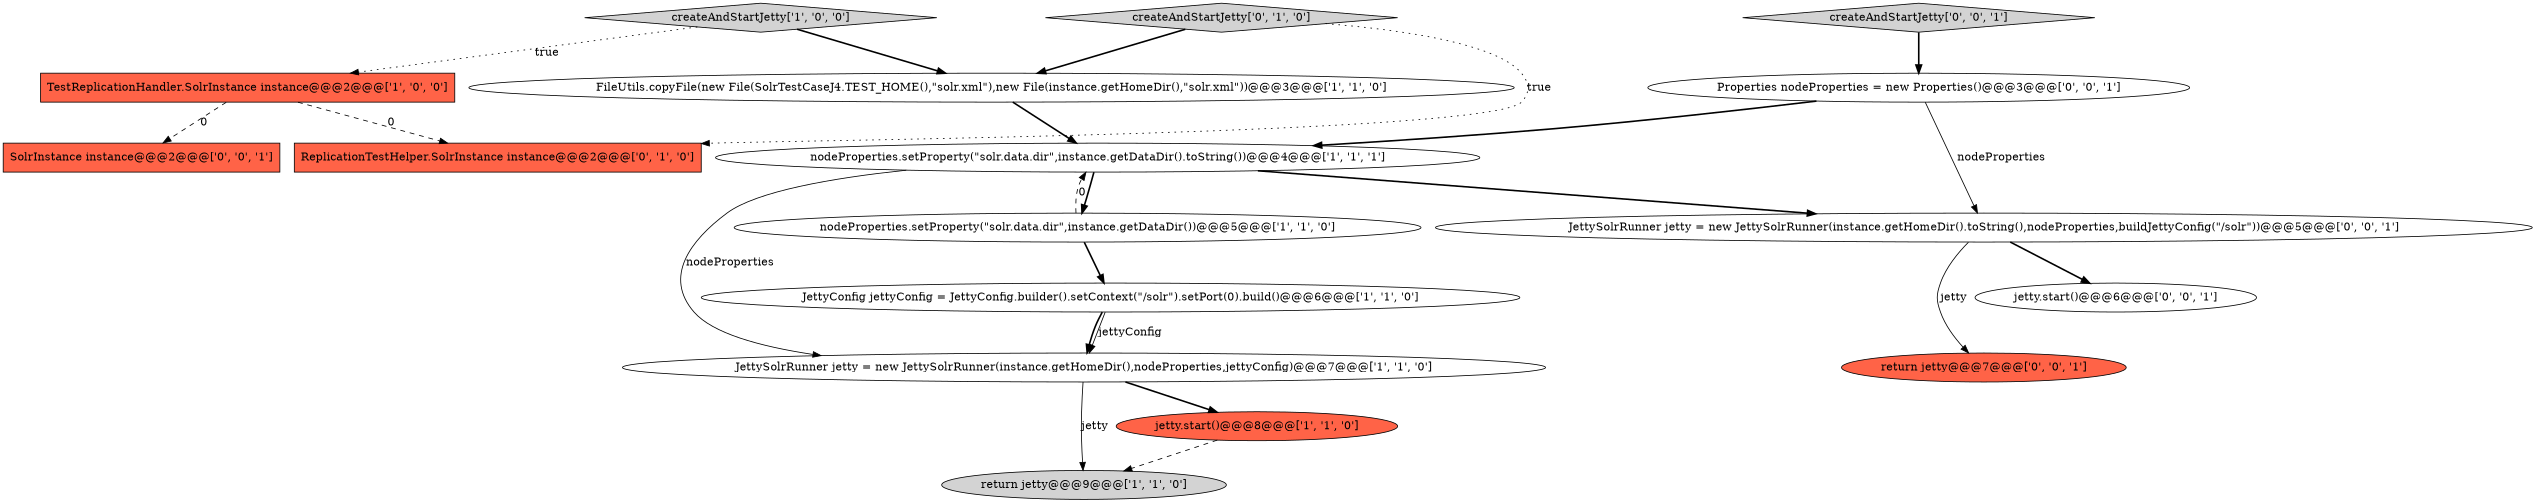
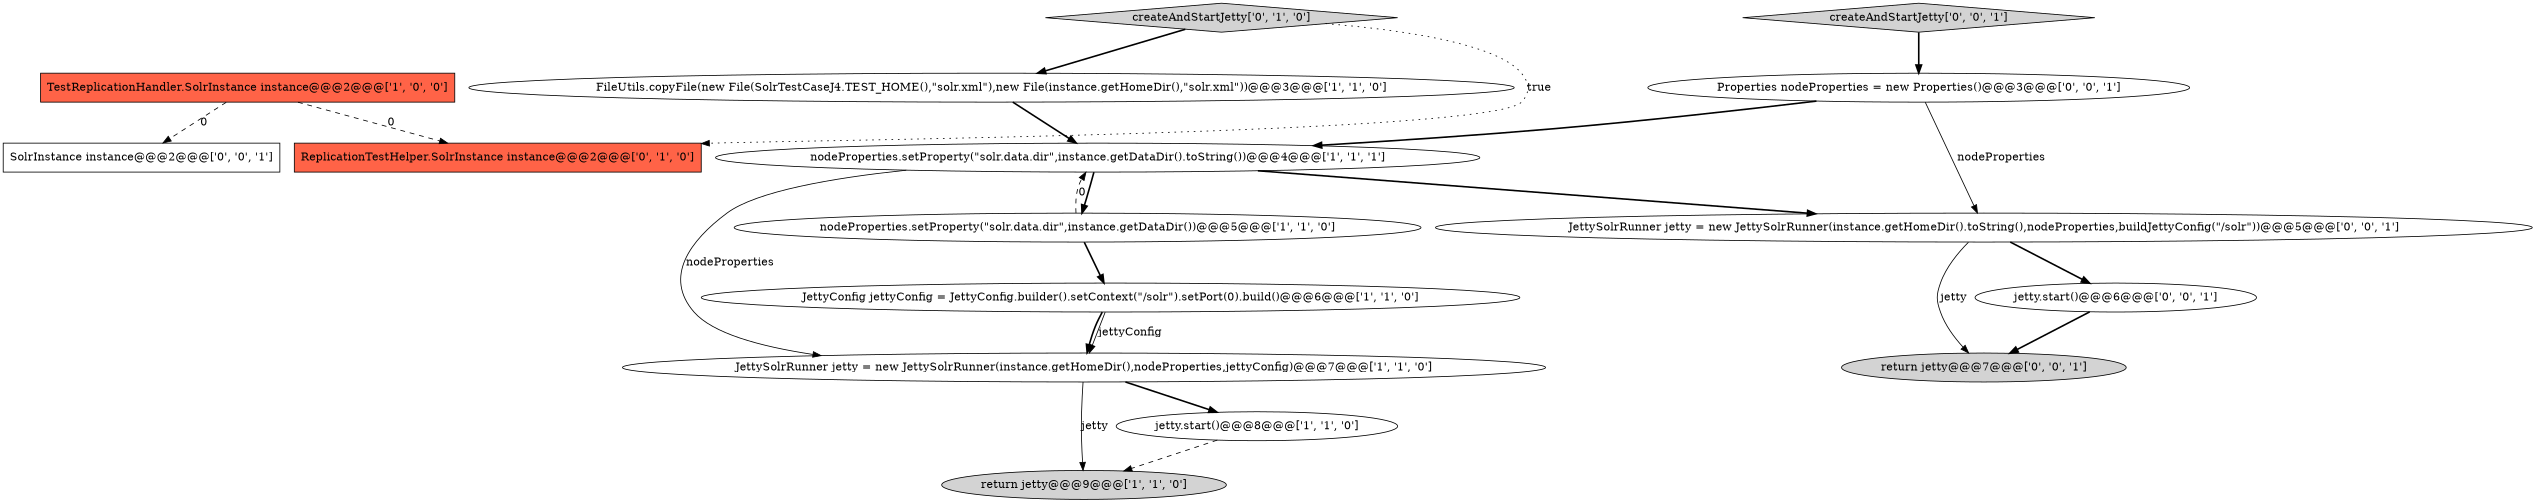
(761, 18) -> none
(142, 158) -> (142, 158)
none -> (2053, 331)
(1984, 368) -> (1984, 368)
(1257, 426) -> (1257, 426)
